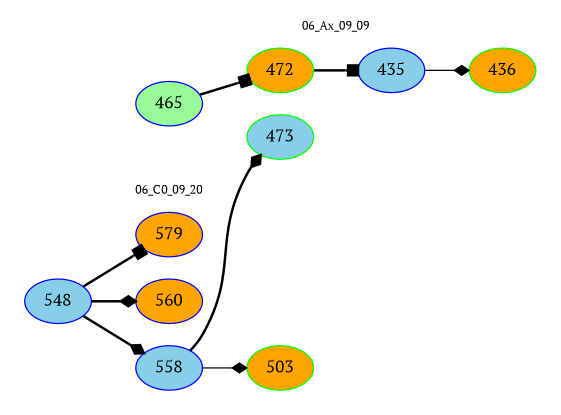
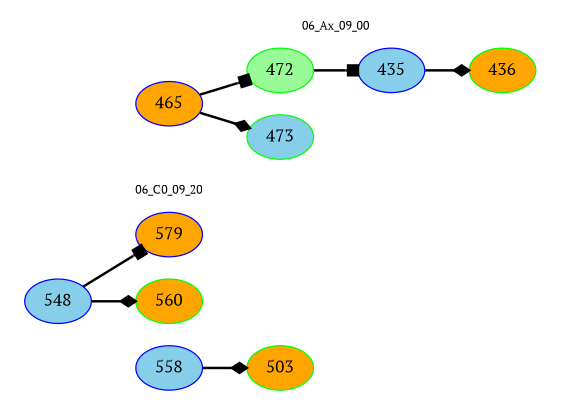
(336, 27) -> (336, 27)
(280, 70) -> (280, 70)
(440, 70) -> (440, 70)
(169, 104) -> (169, 104)
(225, 261) -> (218, 118)
(169, 301) -> (169, 301)
(107, 331) -> none
(217, 368) -> (217, 368)
